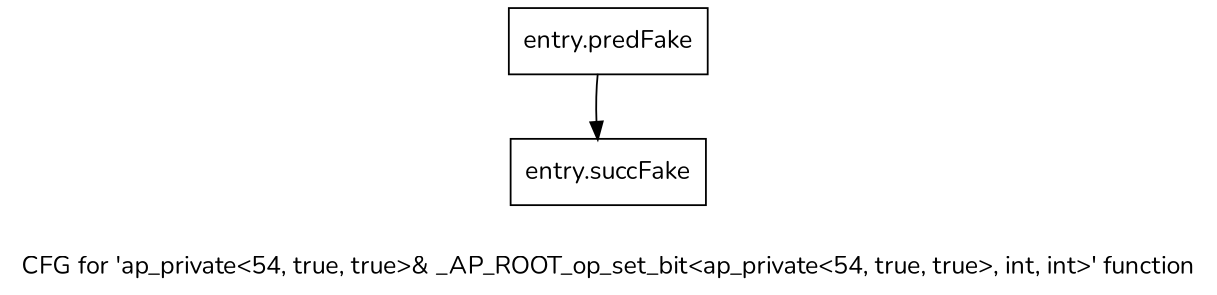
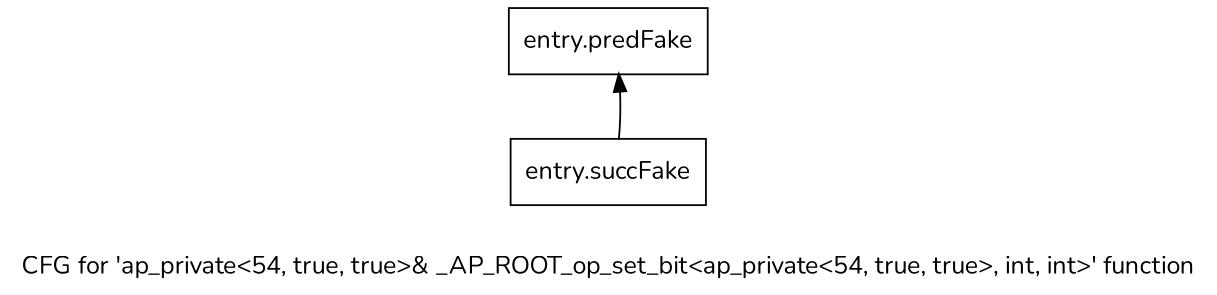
(596, 98) -> (620, 116)
